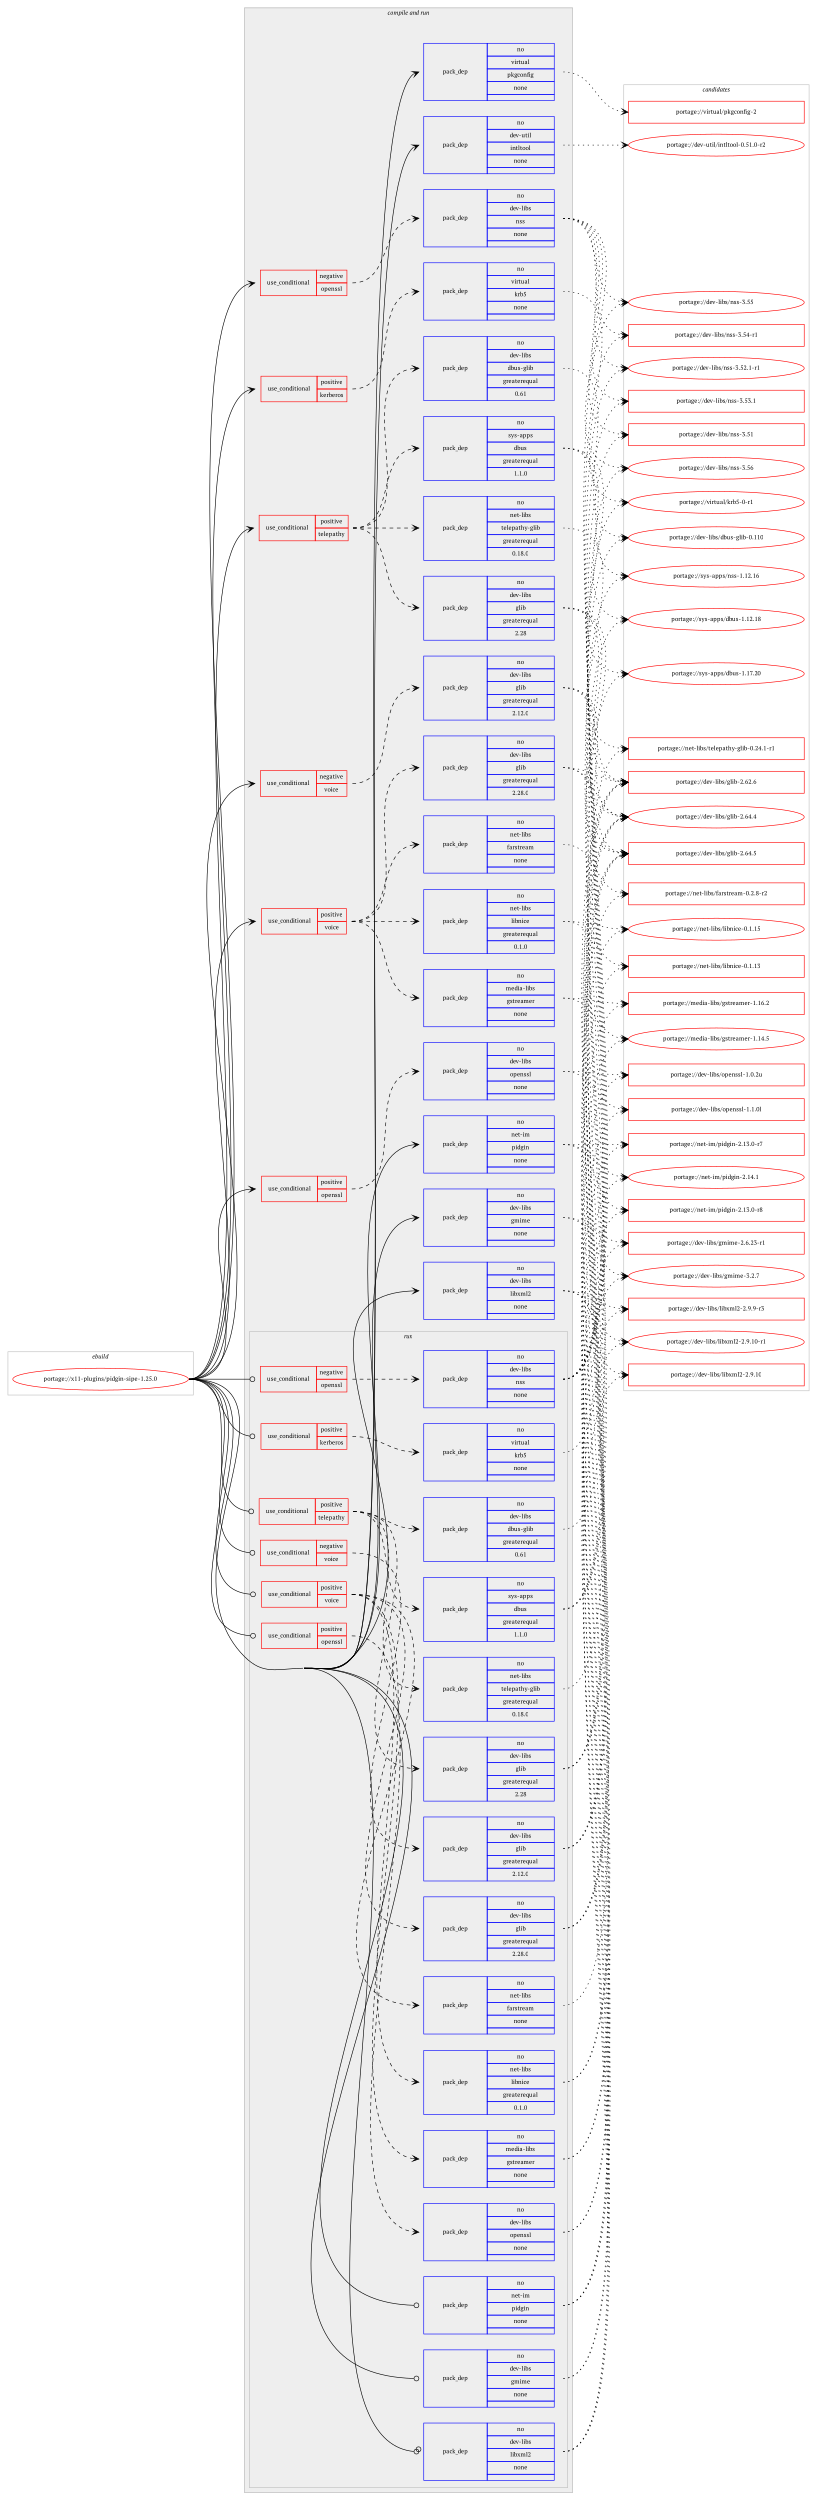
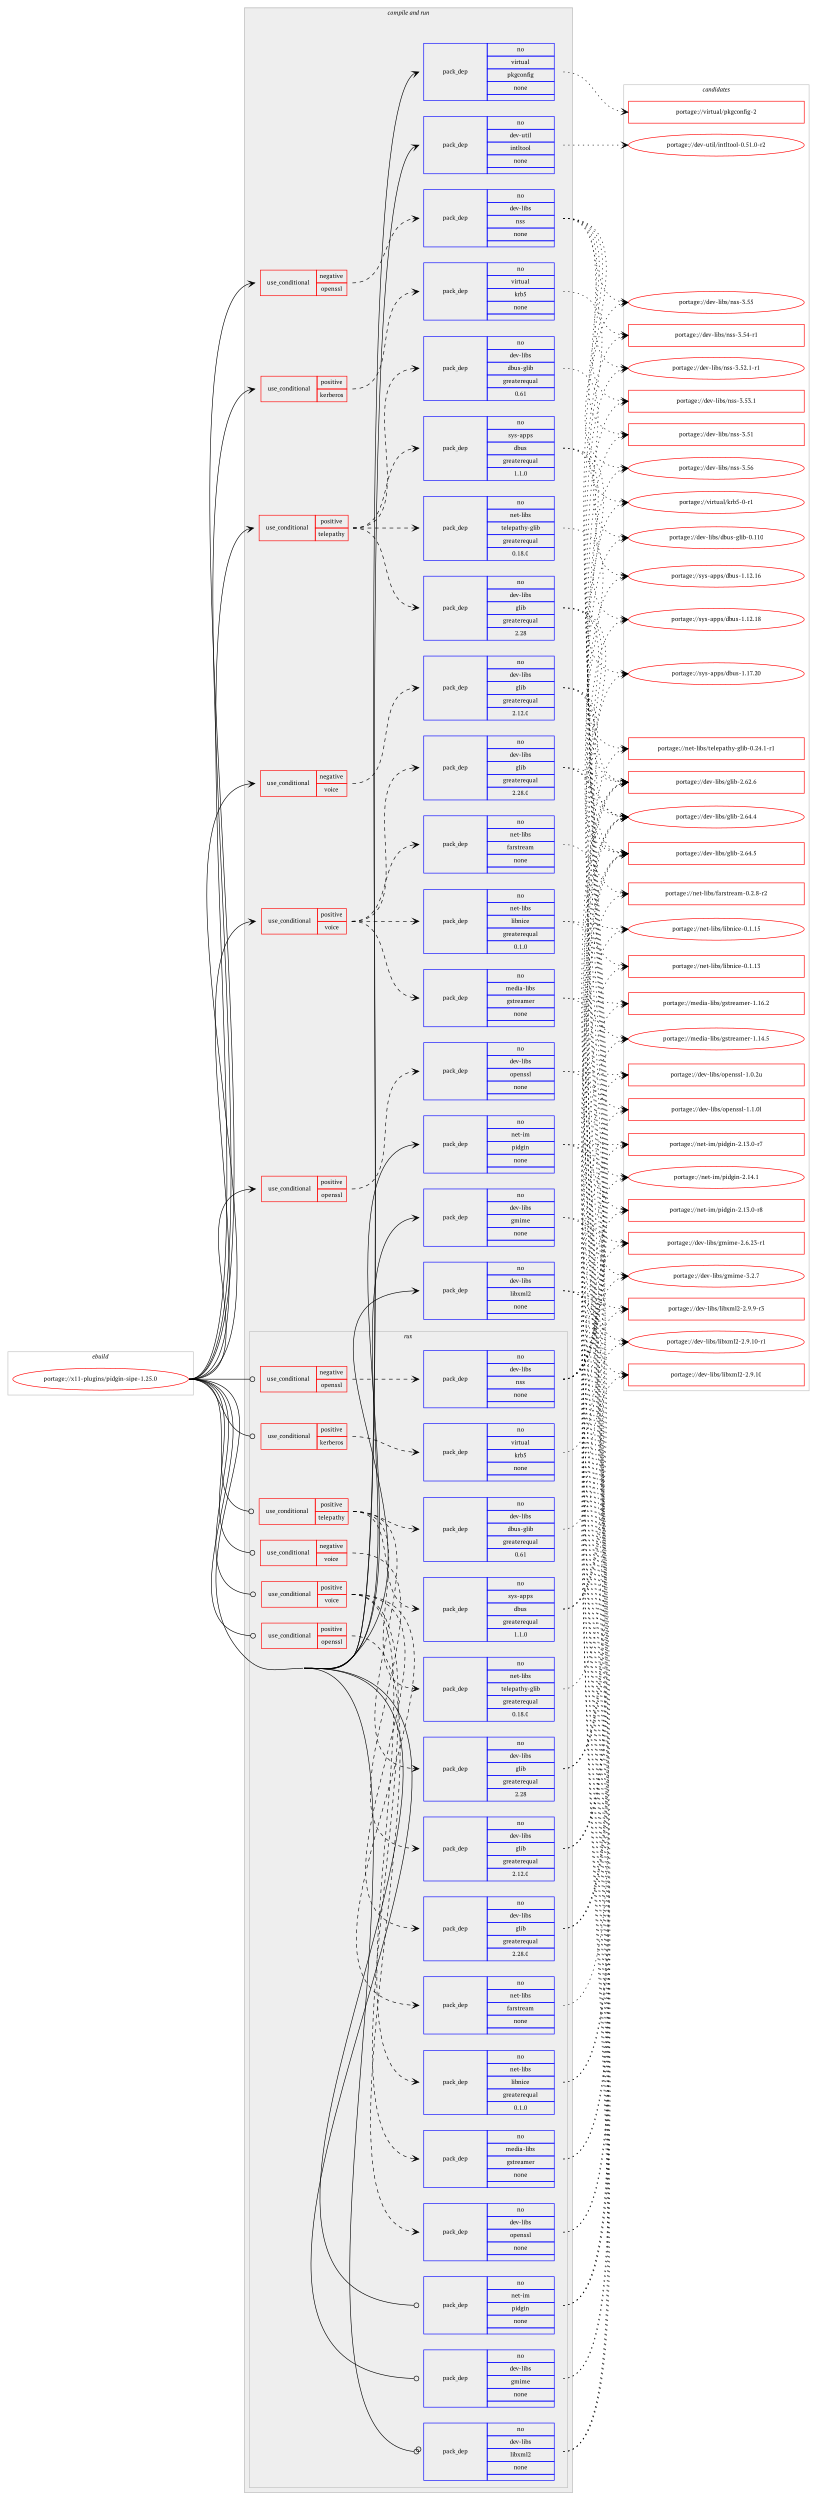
(716, 576) -> (716, 576)
